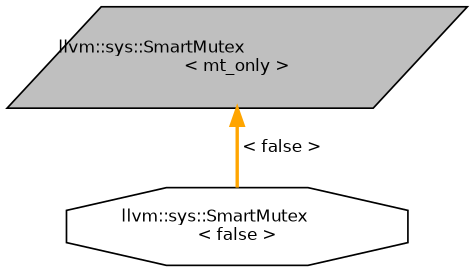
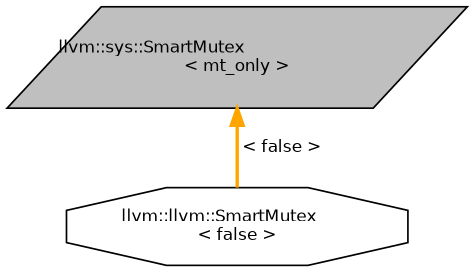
(237, 226) -> (237, 226)
